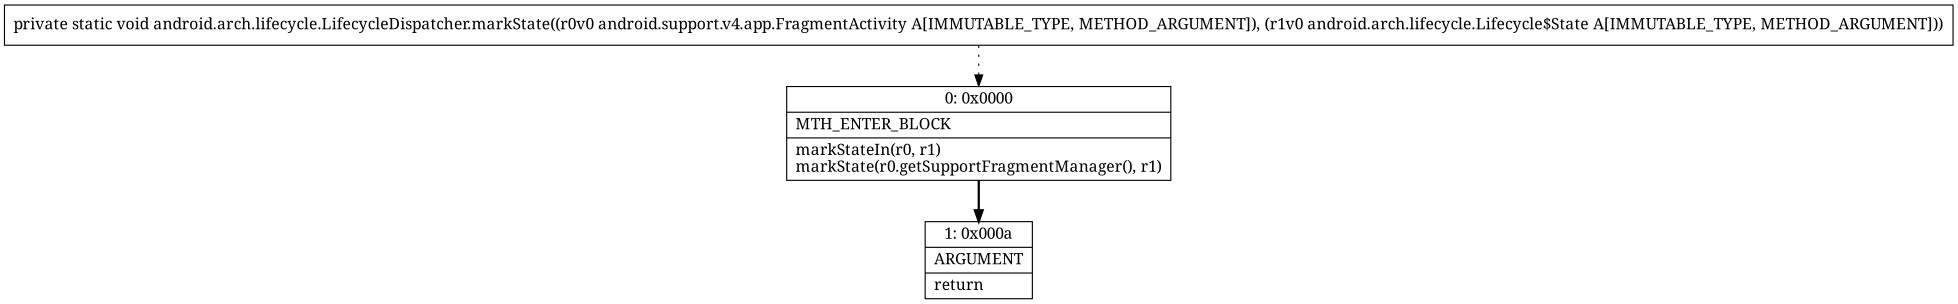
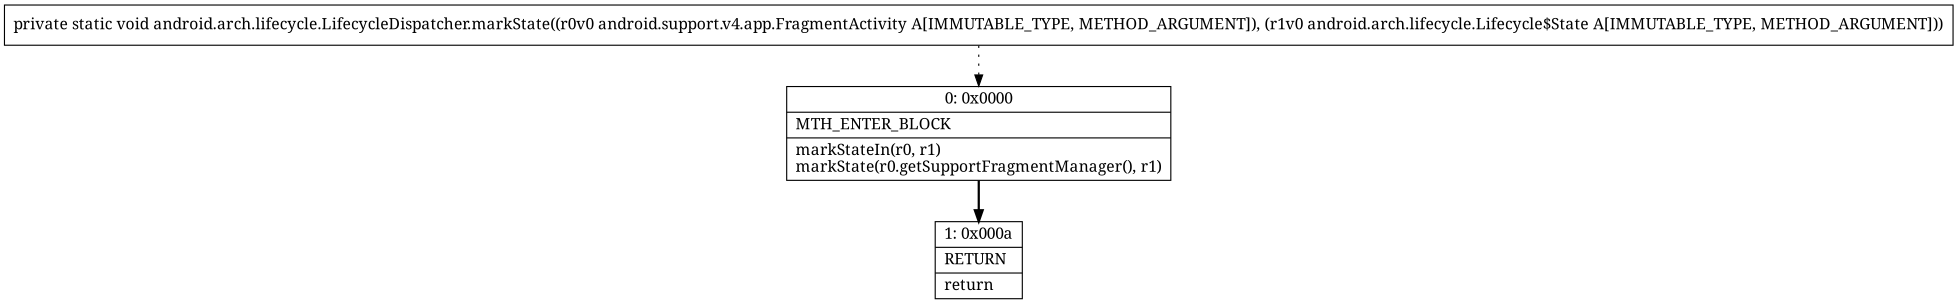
(979, 260) -> (975, 260)
